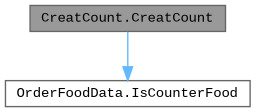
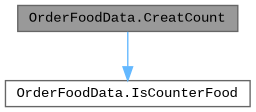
(128, 18) -> (128, 18)
